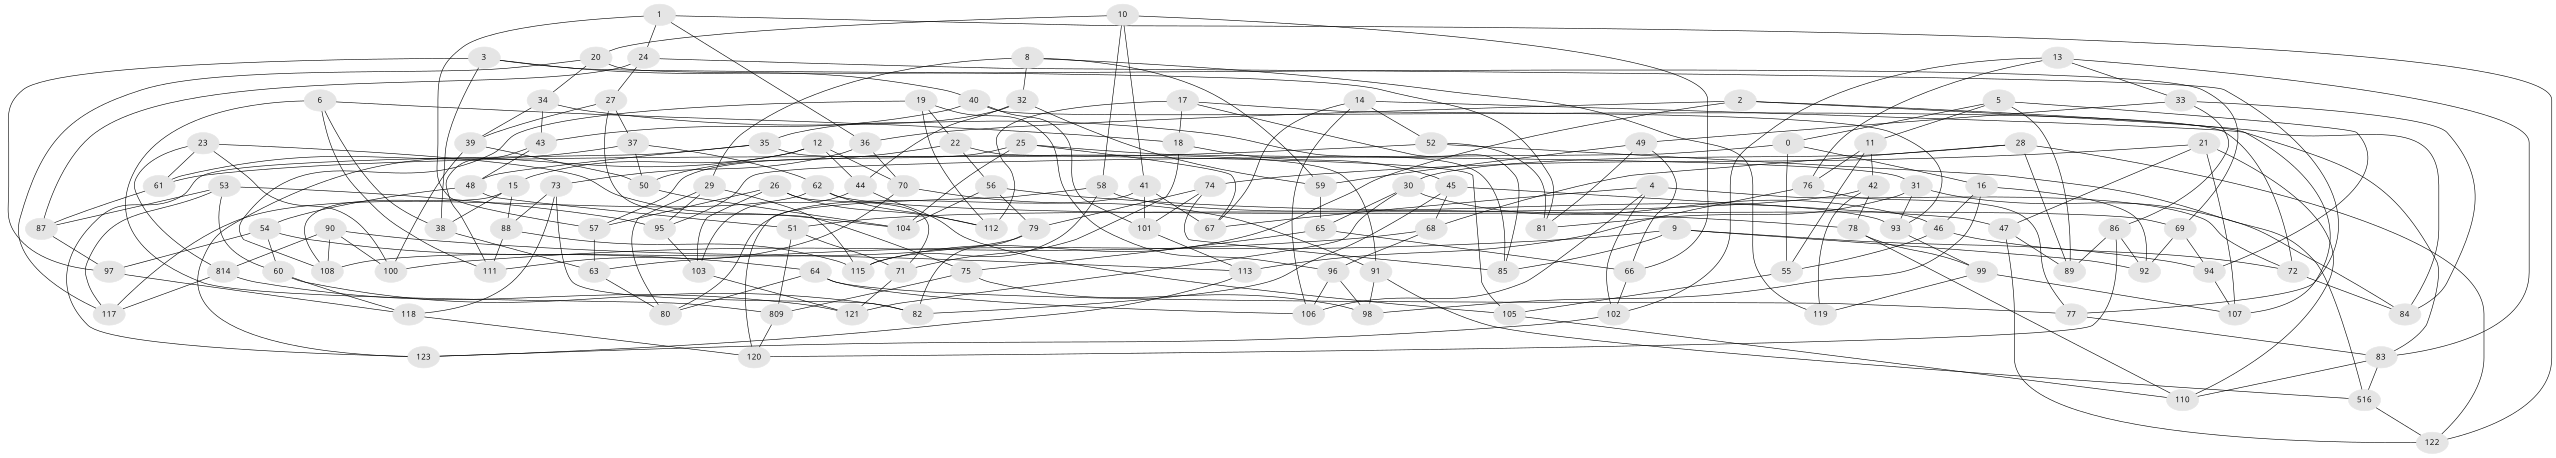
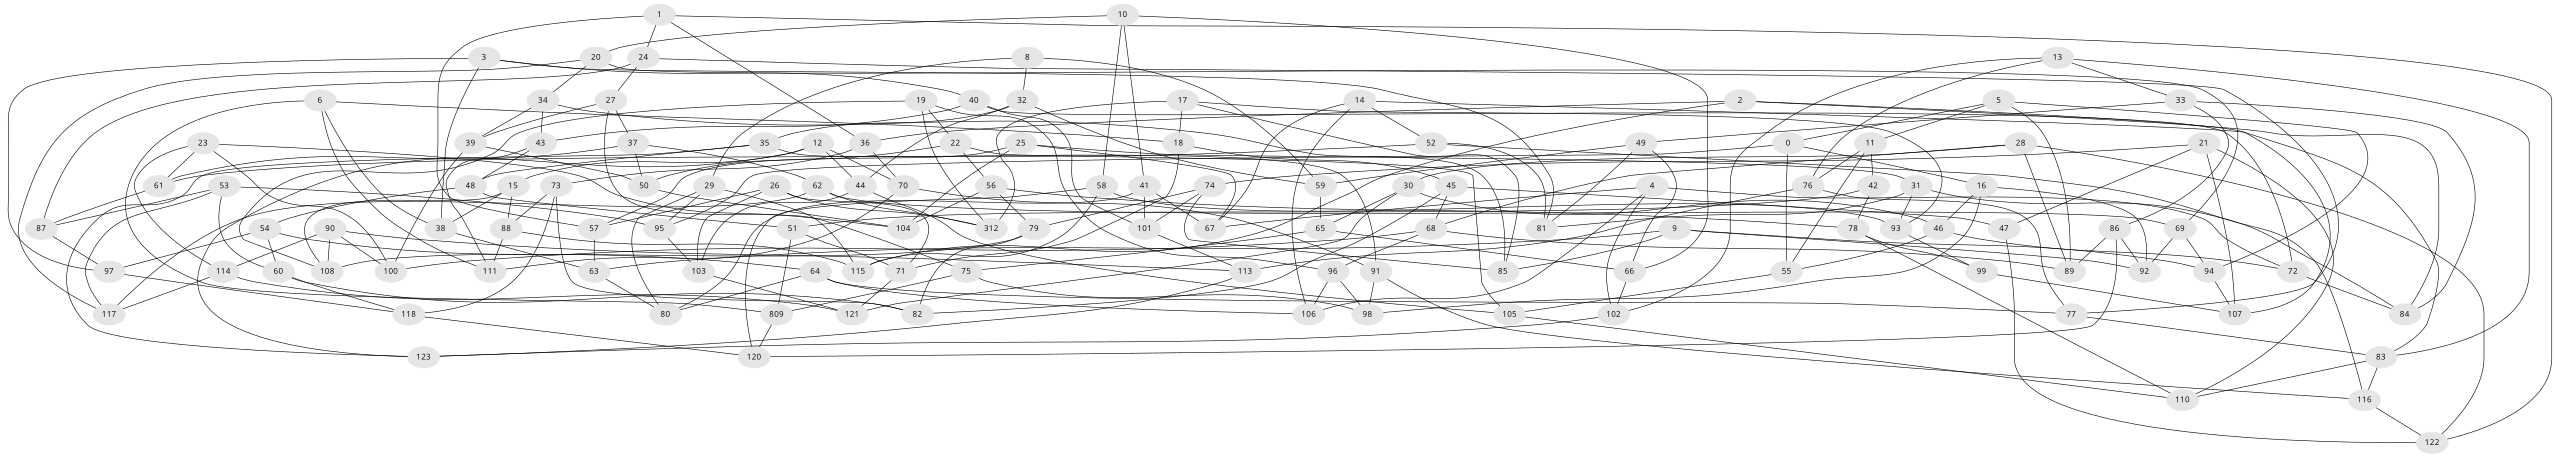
(991, 229) -> (991, 229)
(2037, 250) -> (1751, 249)
(223, 272) -> (223, 272)
(1821, 314) -> none
(2365, 400) -> (2365, 400)
